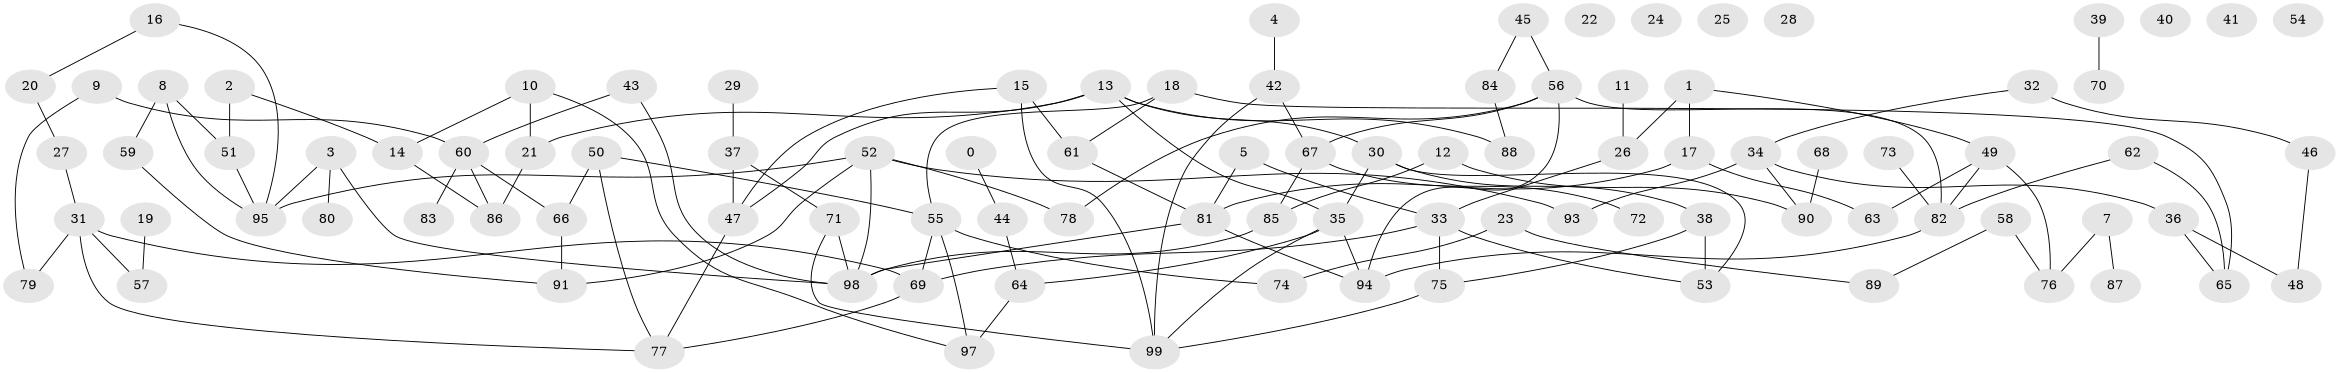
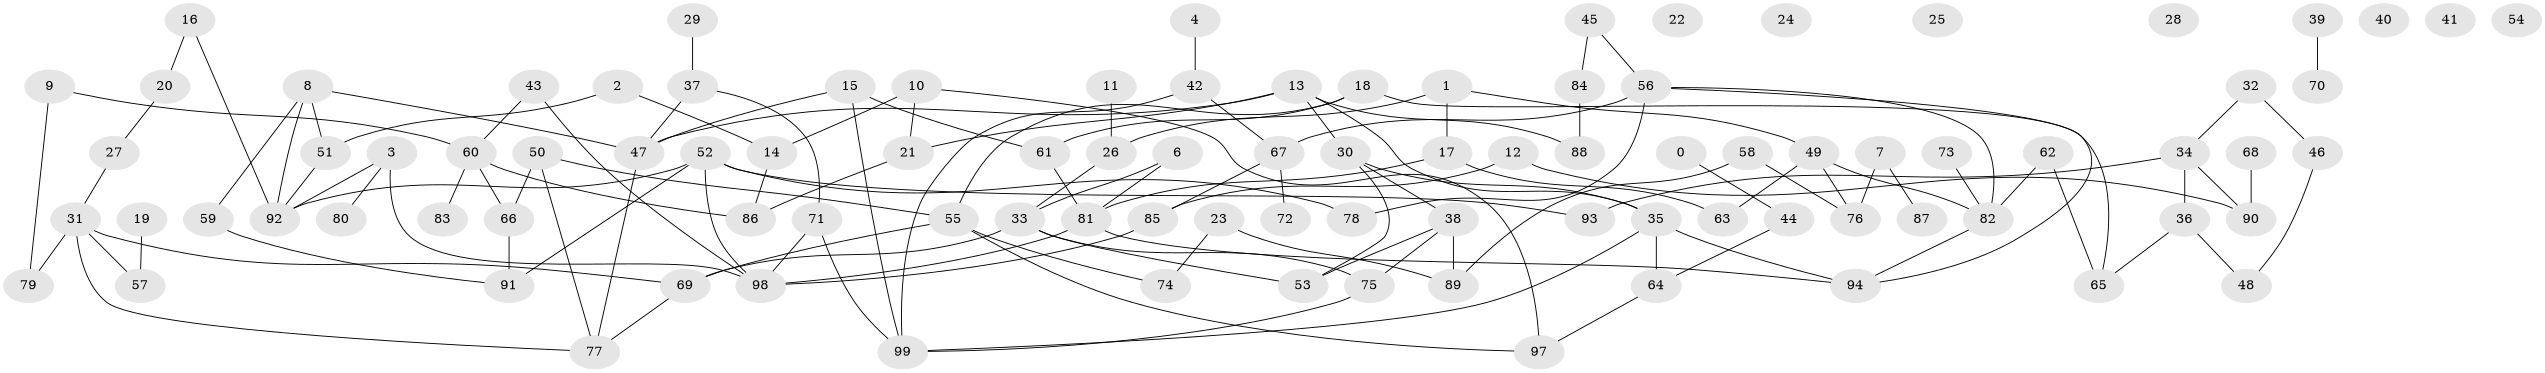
none -> (446, 112)
(1244, 153) -> (1178, 153)
(261, 219) -> (275, 219)
none -> (1453, 253)
